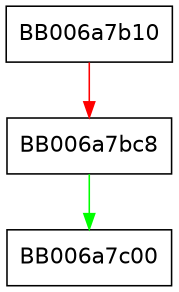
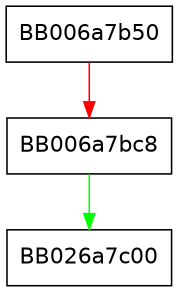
(89, 34) -> (89, 34)
(89, 258) -> (89, 258)
